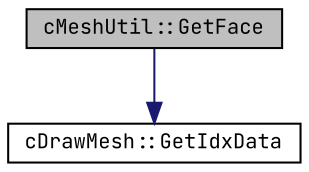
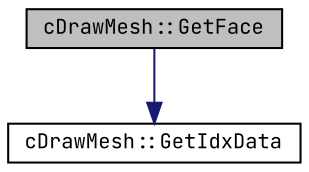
(154, 29) -> (154, 29)
